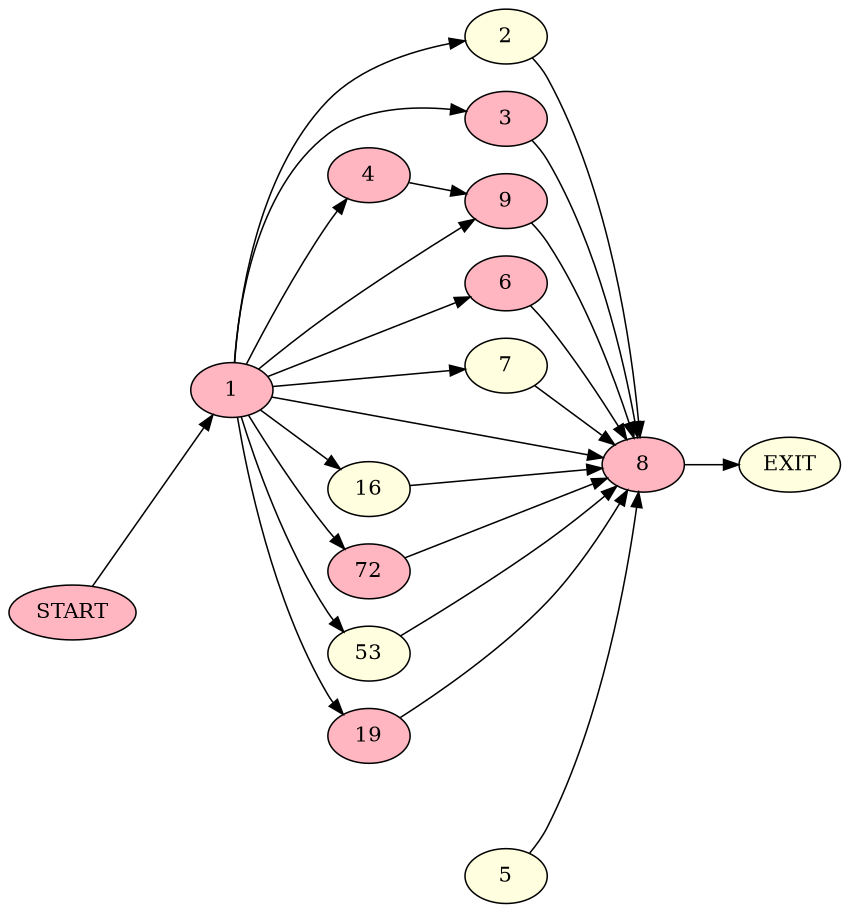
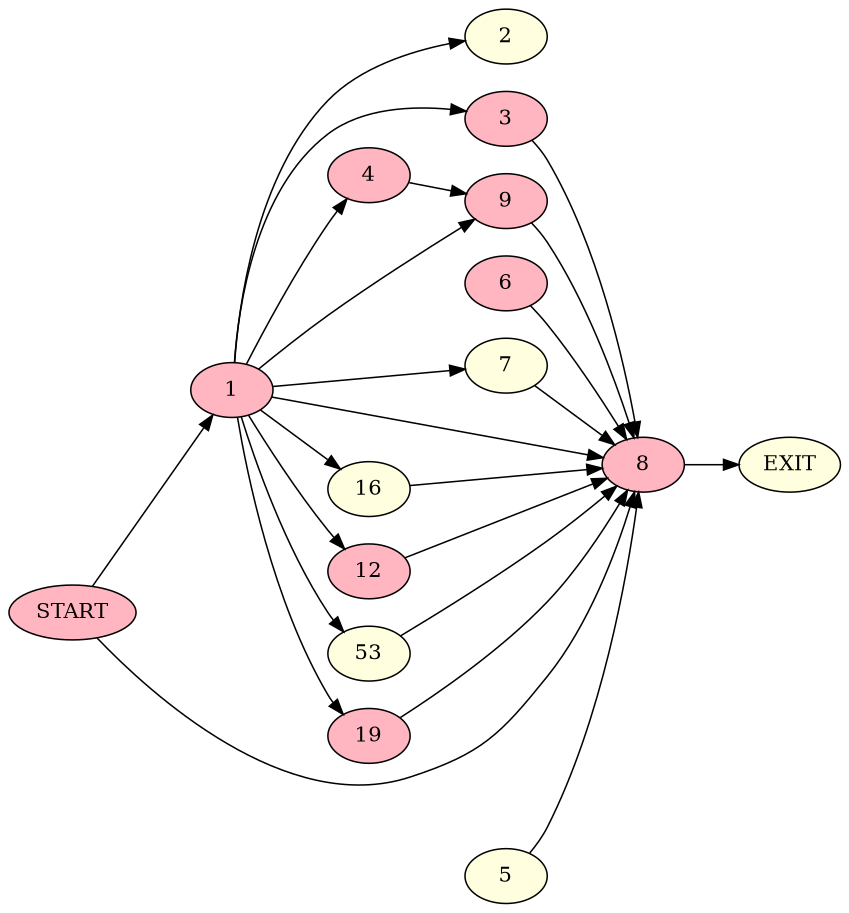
(606, 233) -> (412, 776)
(362, 340) -> none
(369, 571) -> (369, 571)
